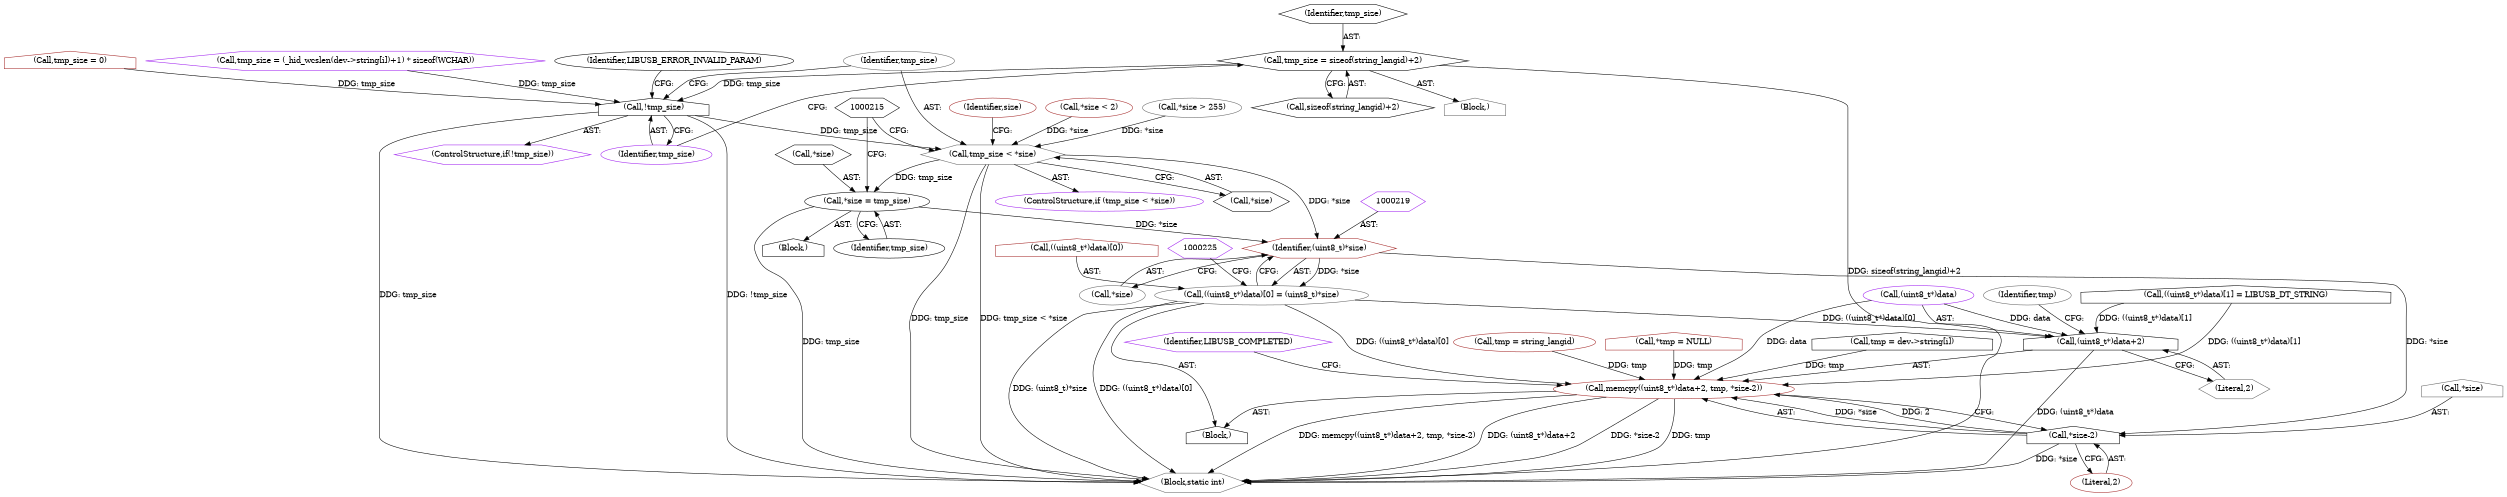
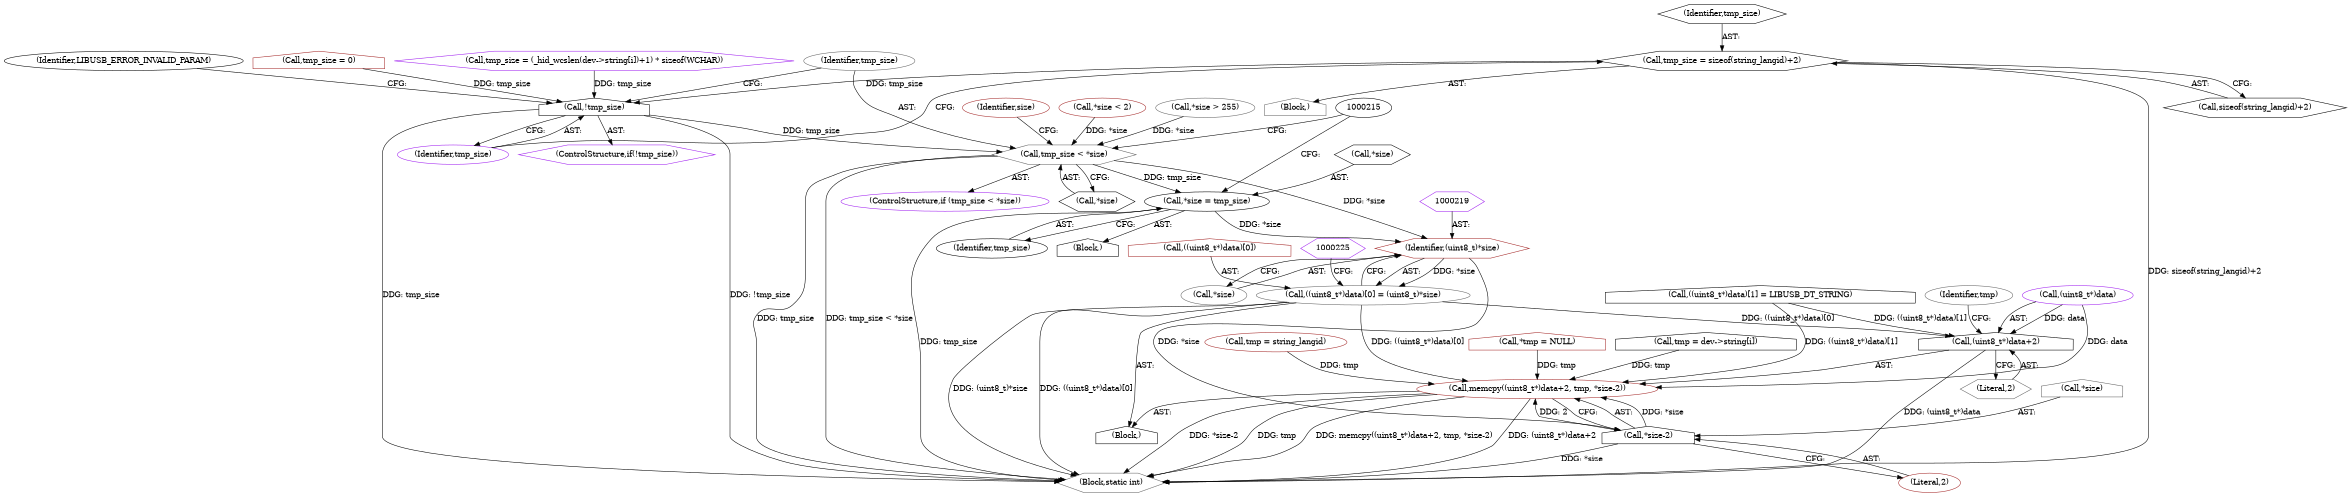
(867, 108) -> (1364, 108)
(1228, 342) -> none
